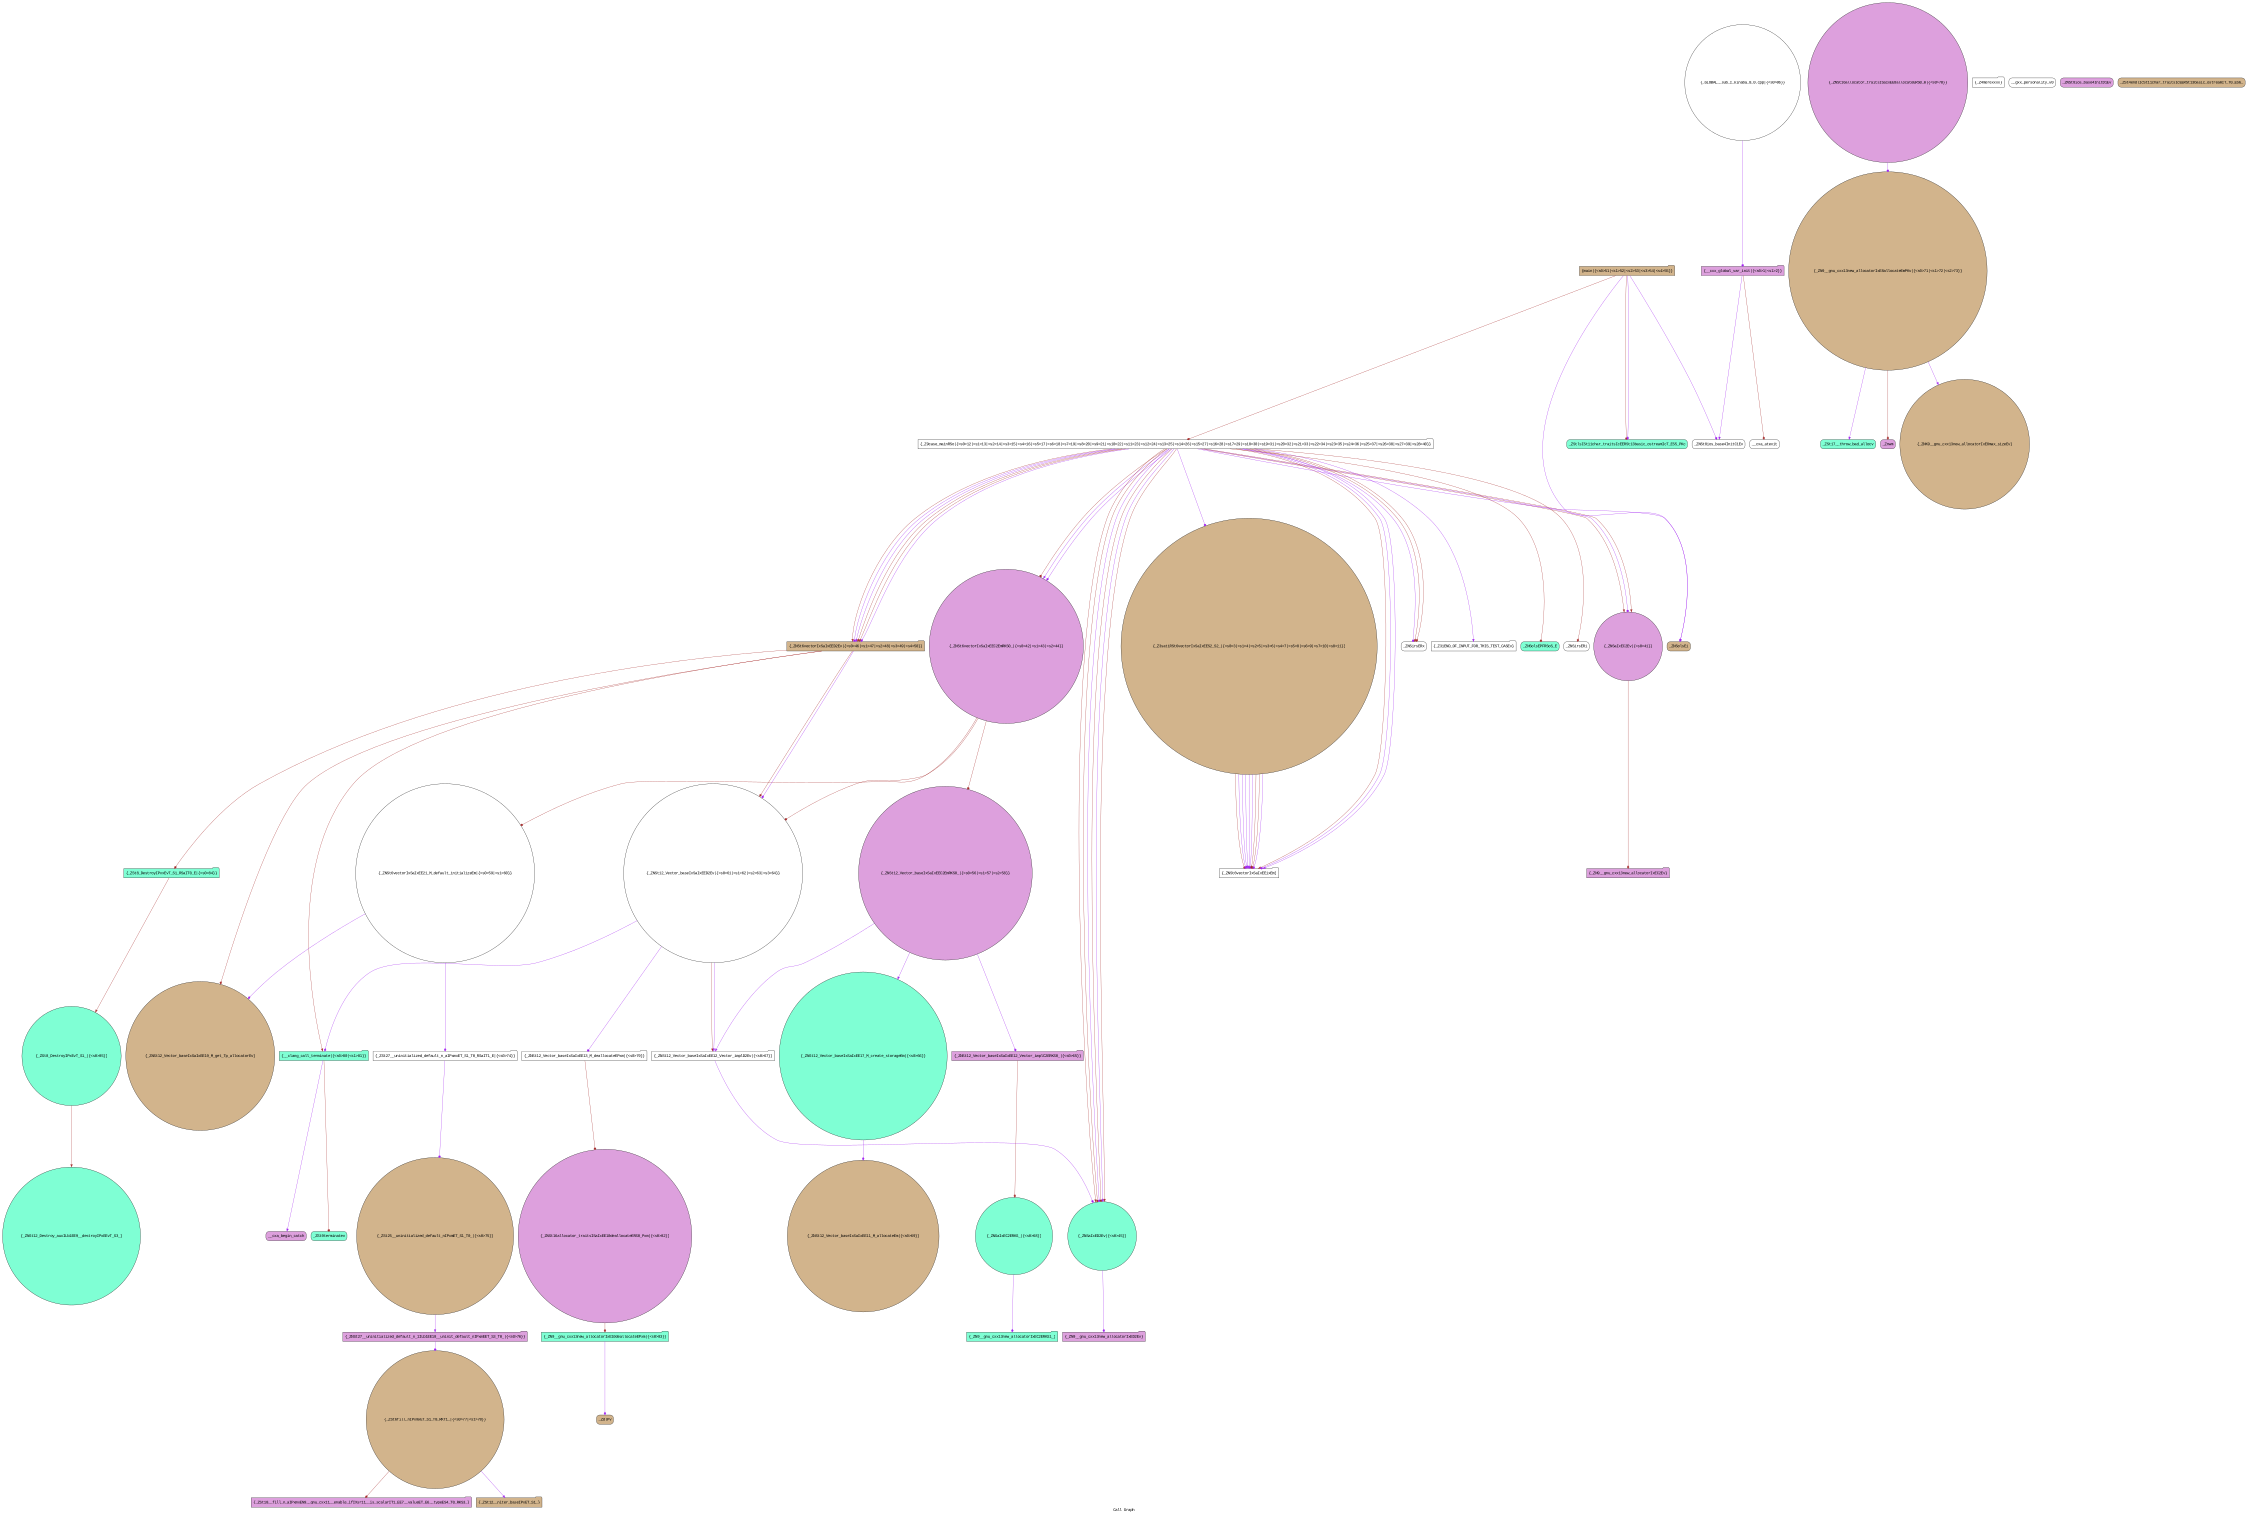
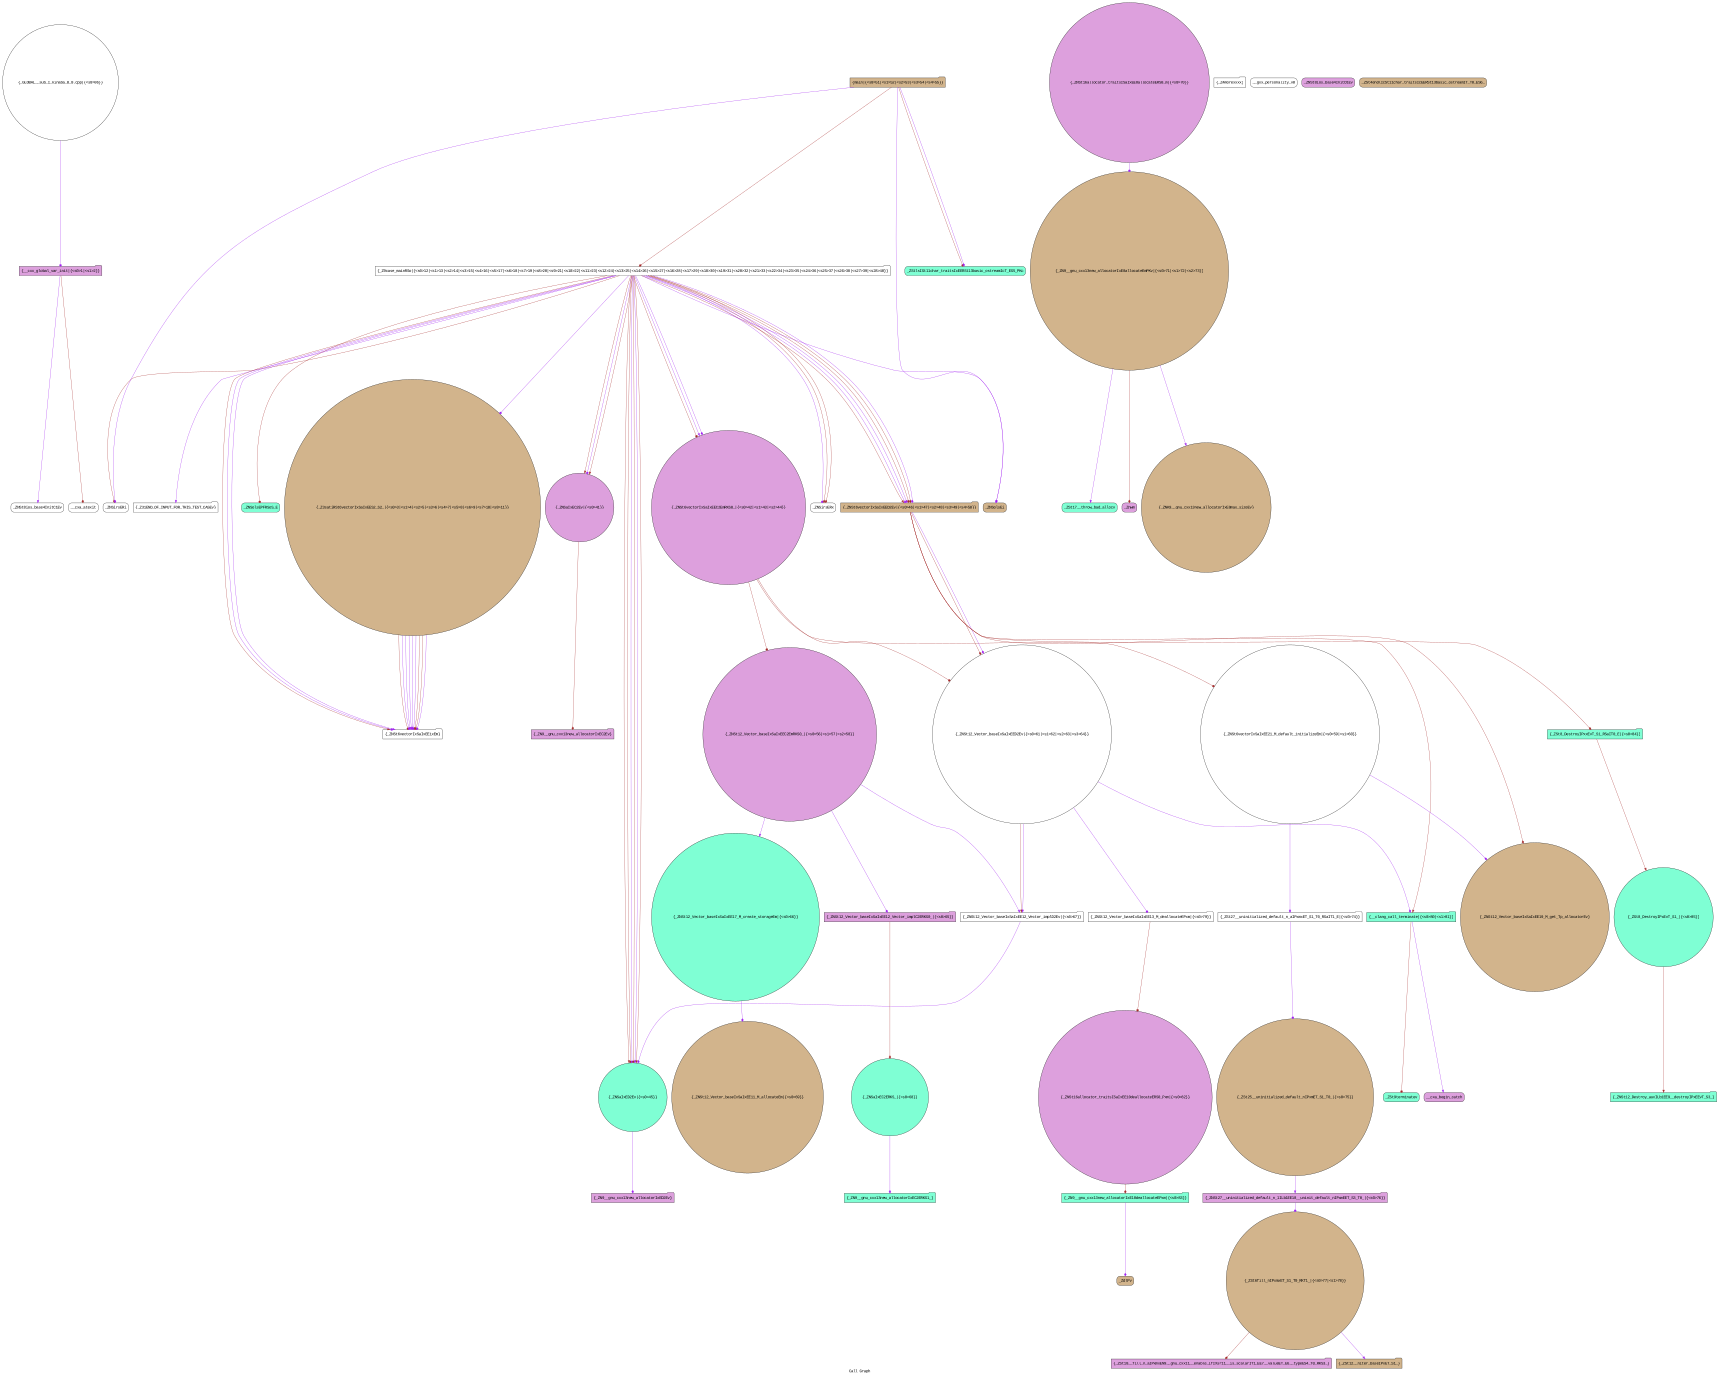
(1676, 354) -> (391, 165)
(72, 1236) -> (1664, 1097)
